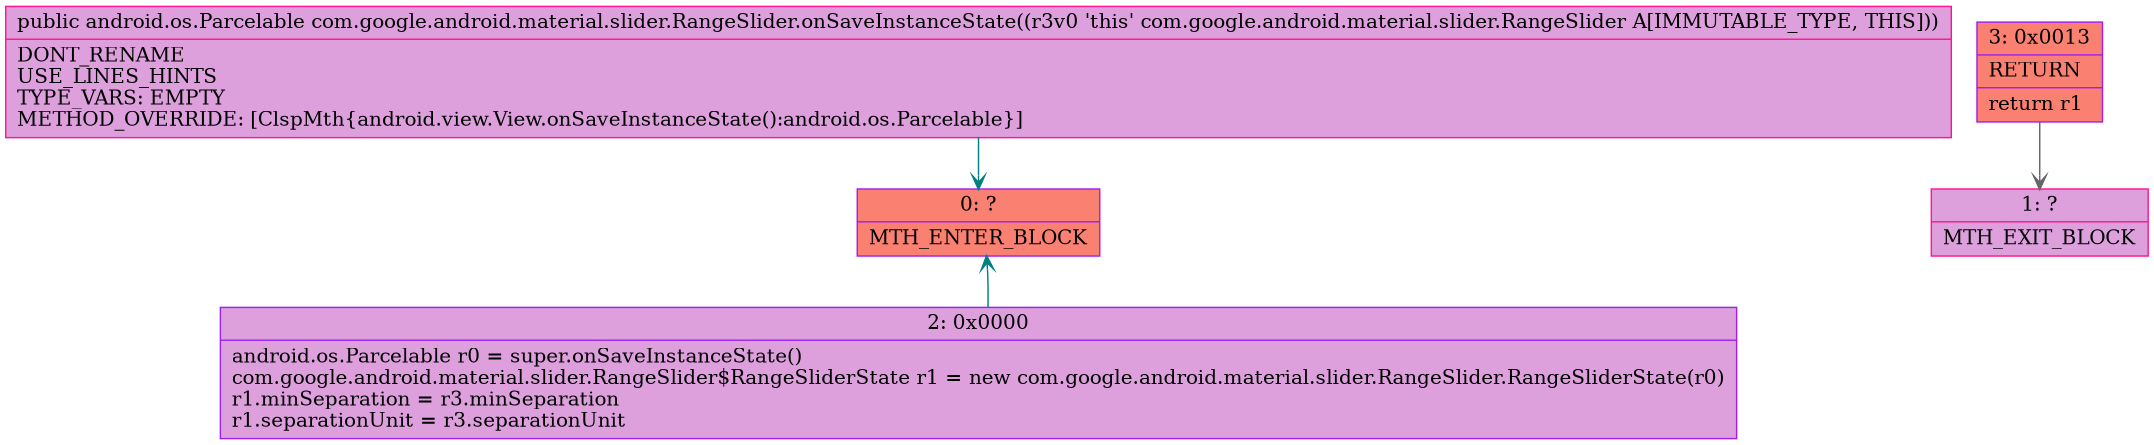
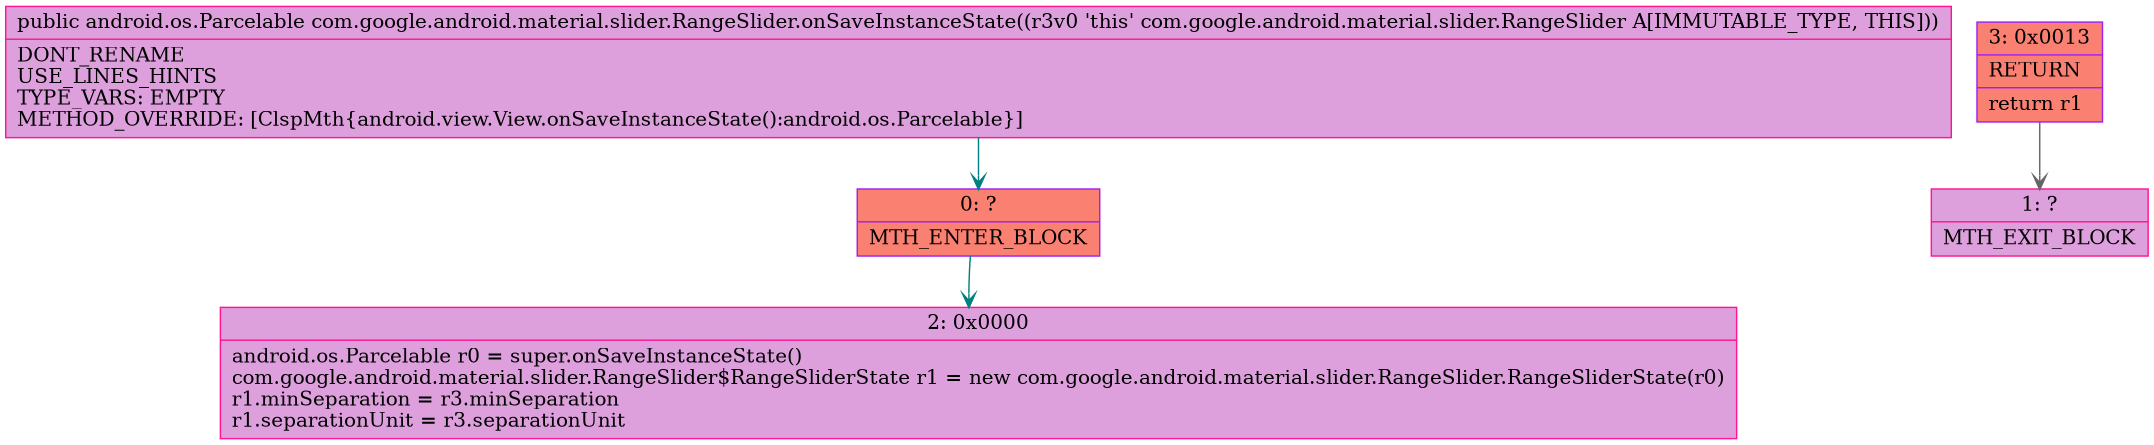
(988, 289) -> (969, 274)
(979, 373) -> (979, 373)
